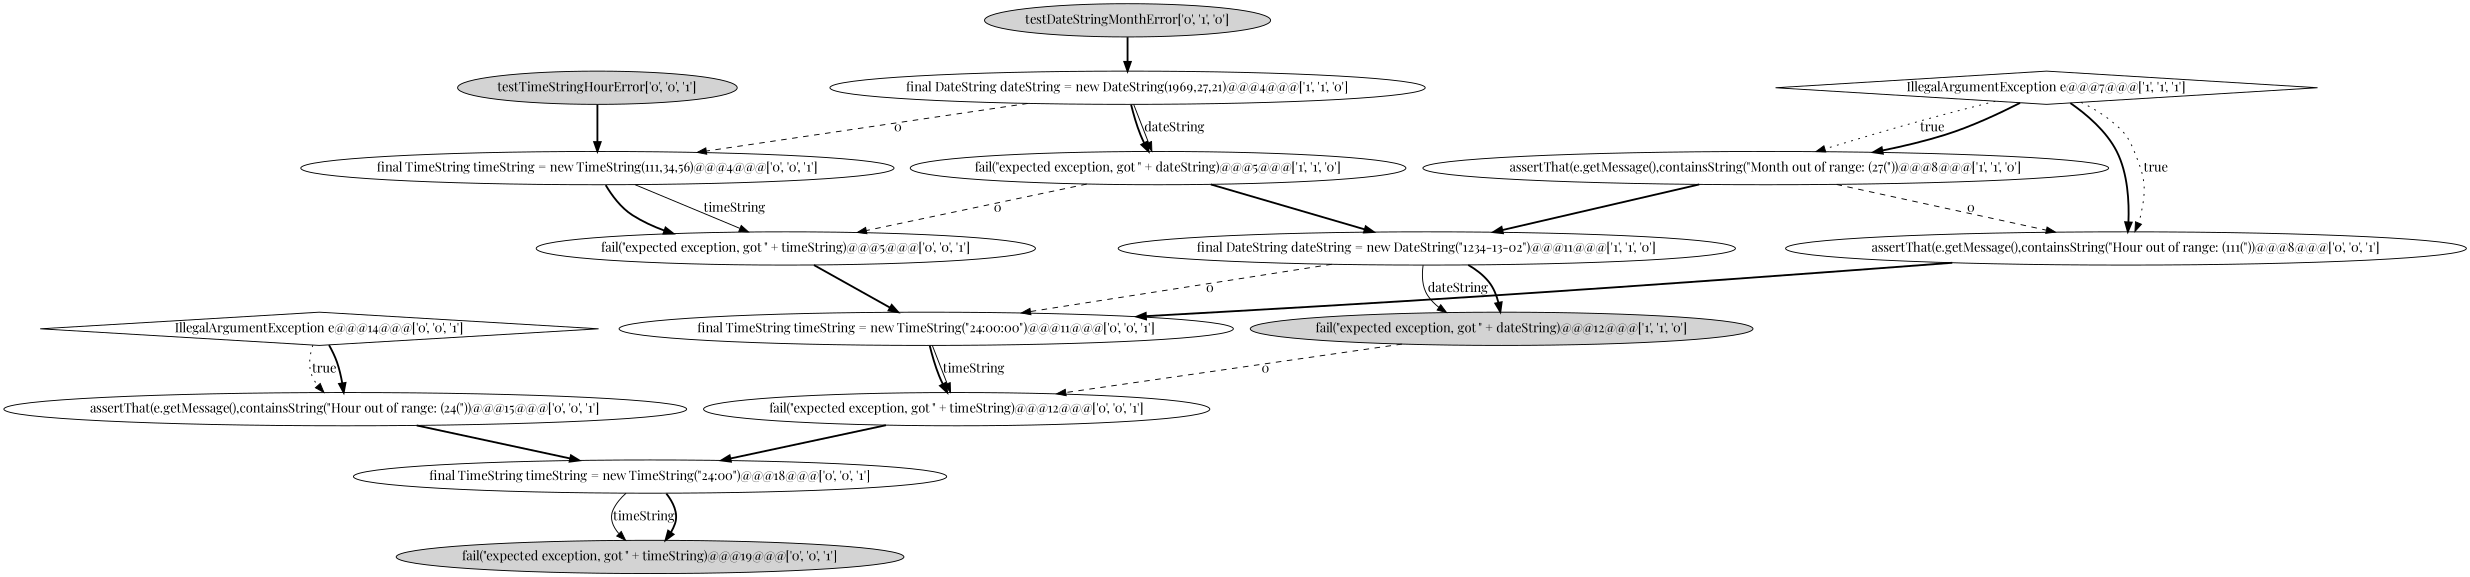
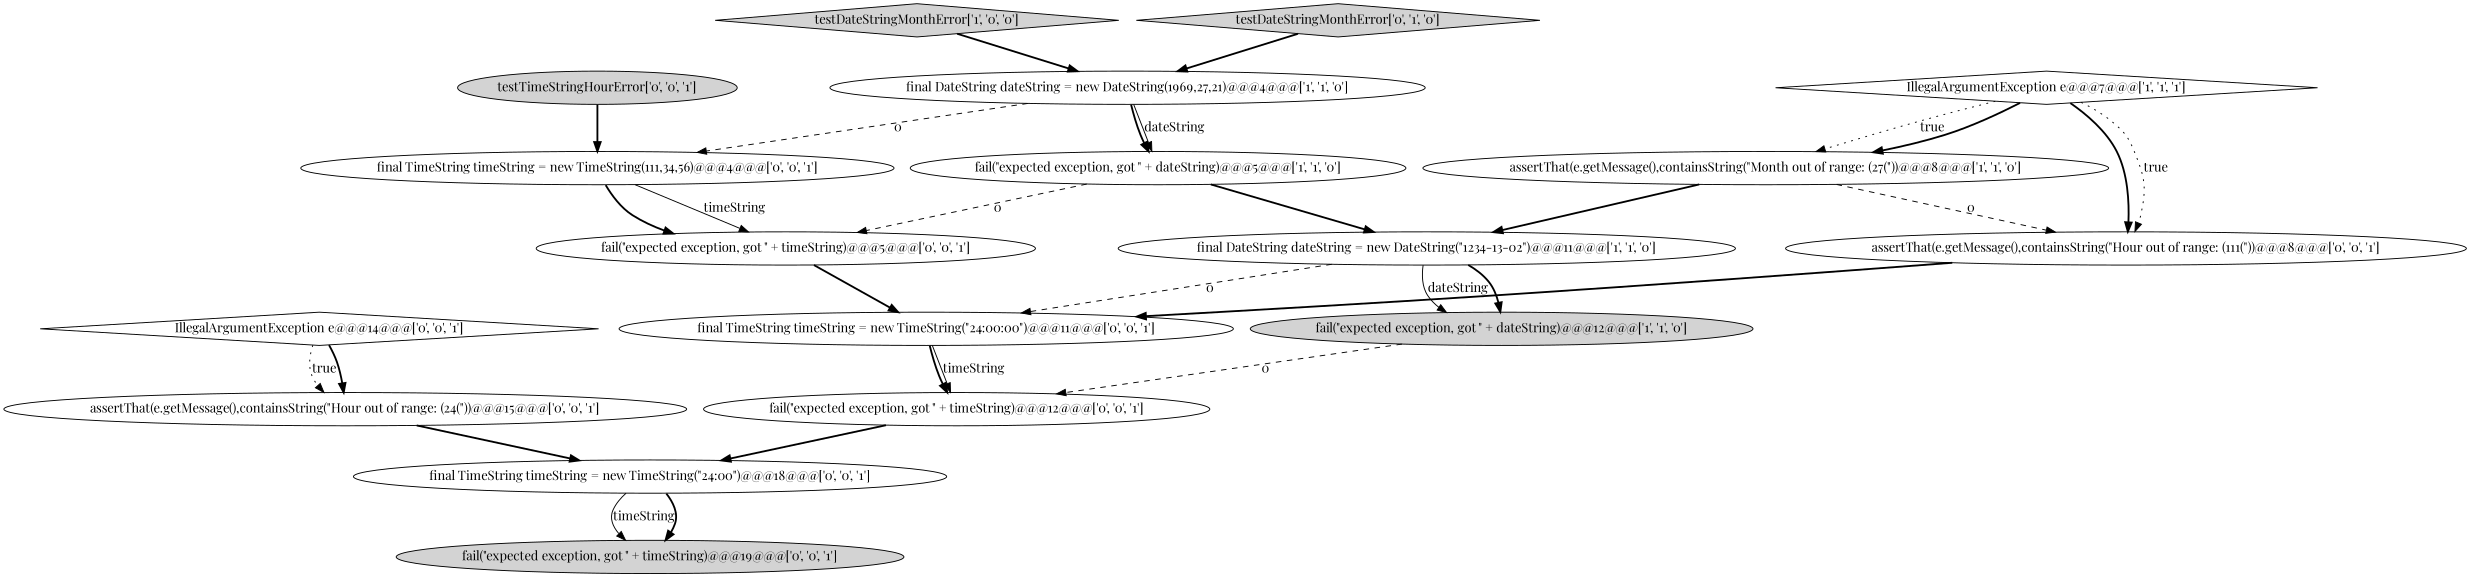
none -> (917, 20)
(1128, 20) -> (1338, 20)
